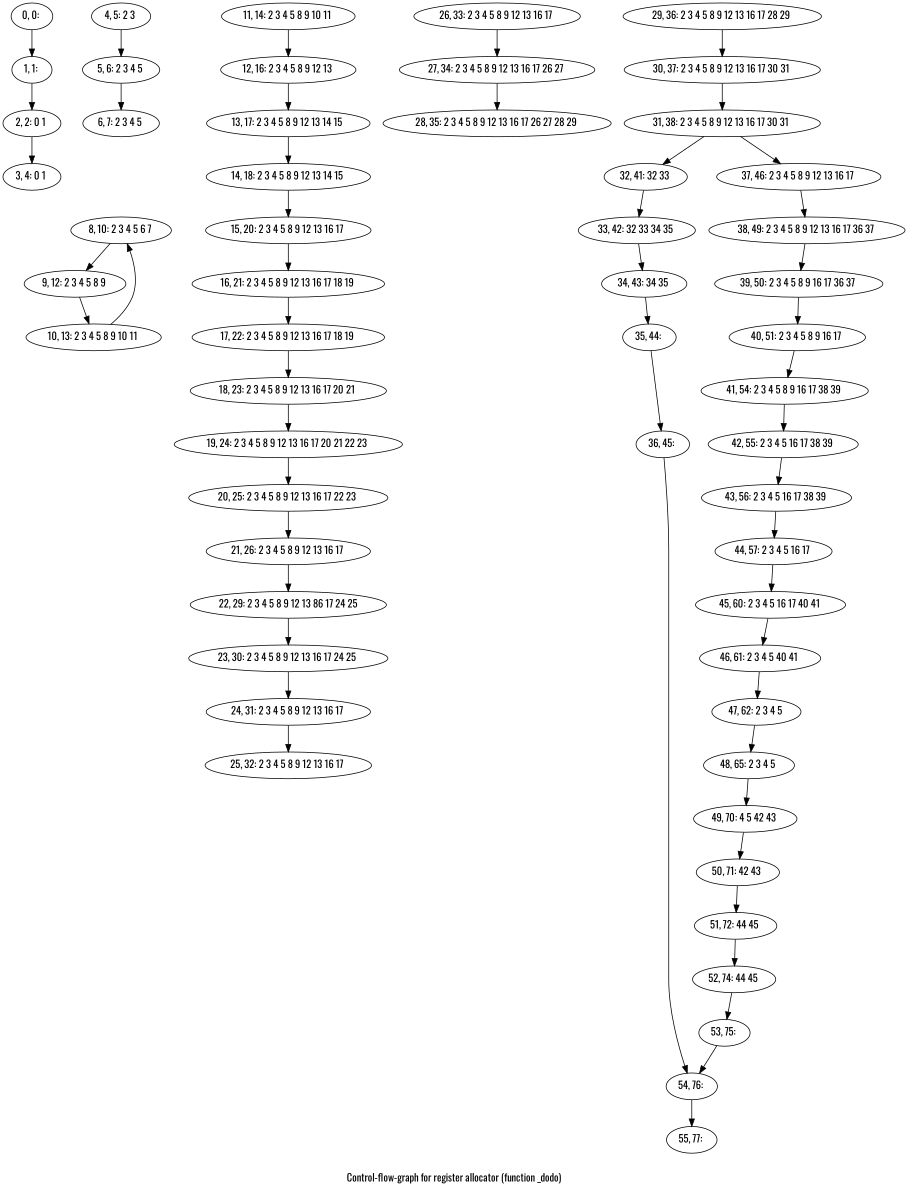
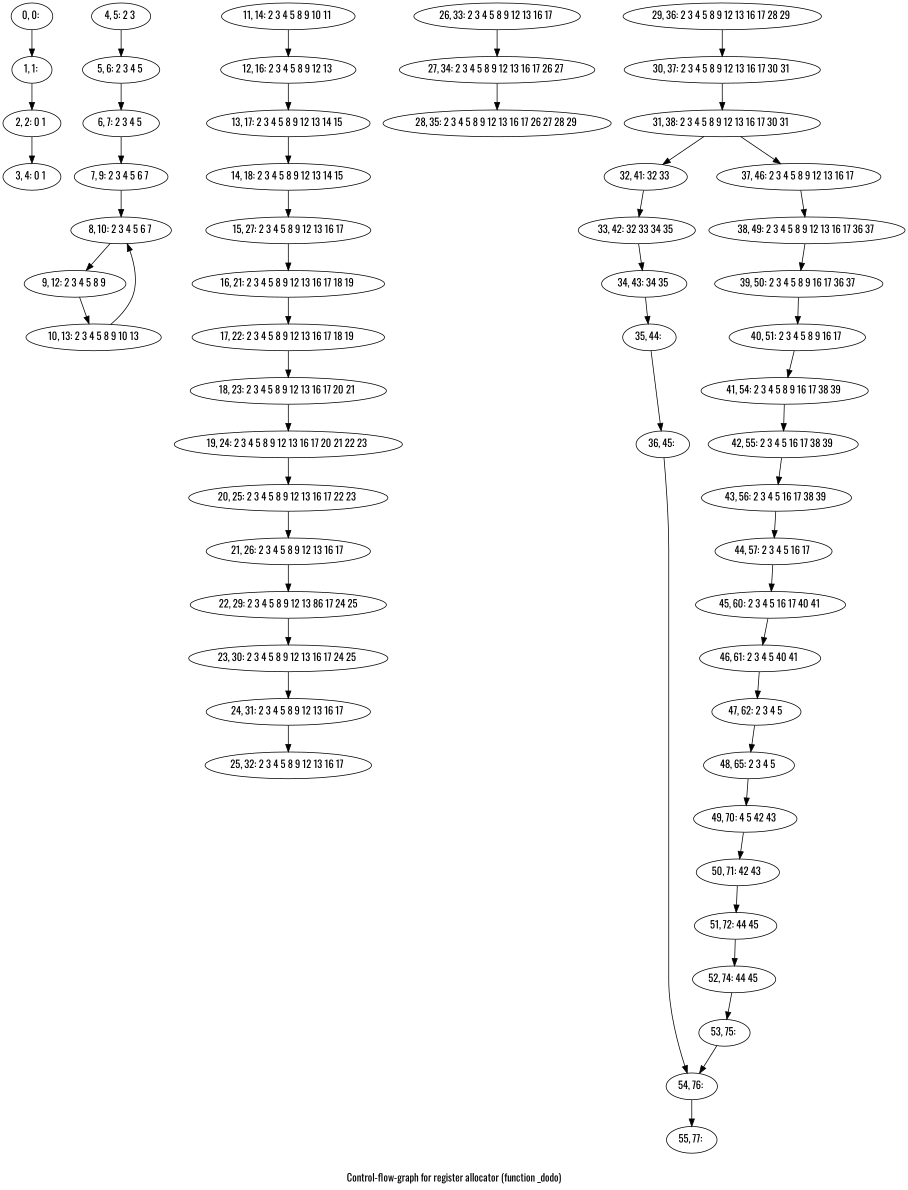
none -> (121, 177)
(288, 230) -> (288, 230)
(94, 337) -> (94, 337)
